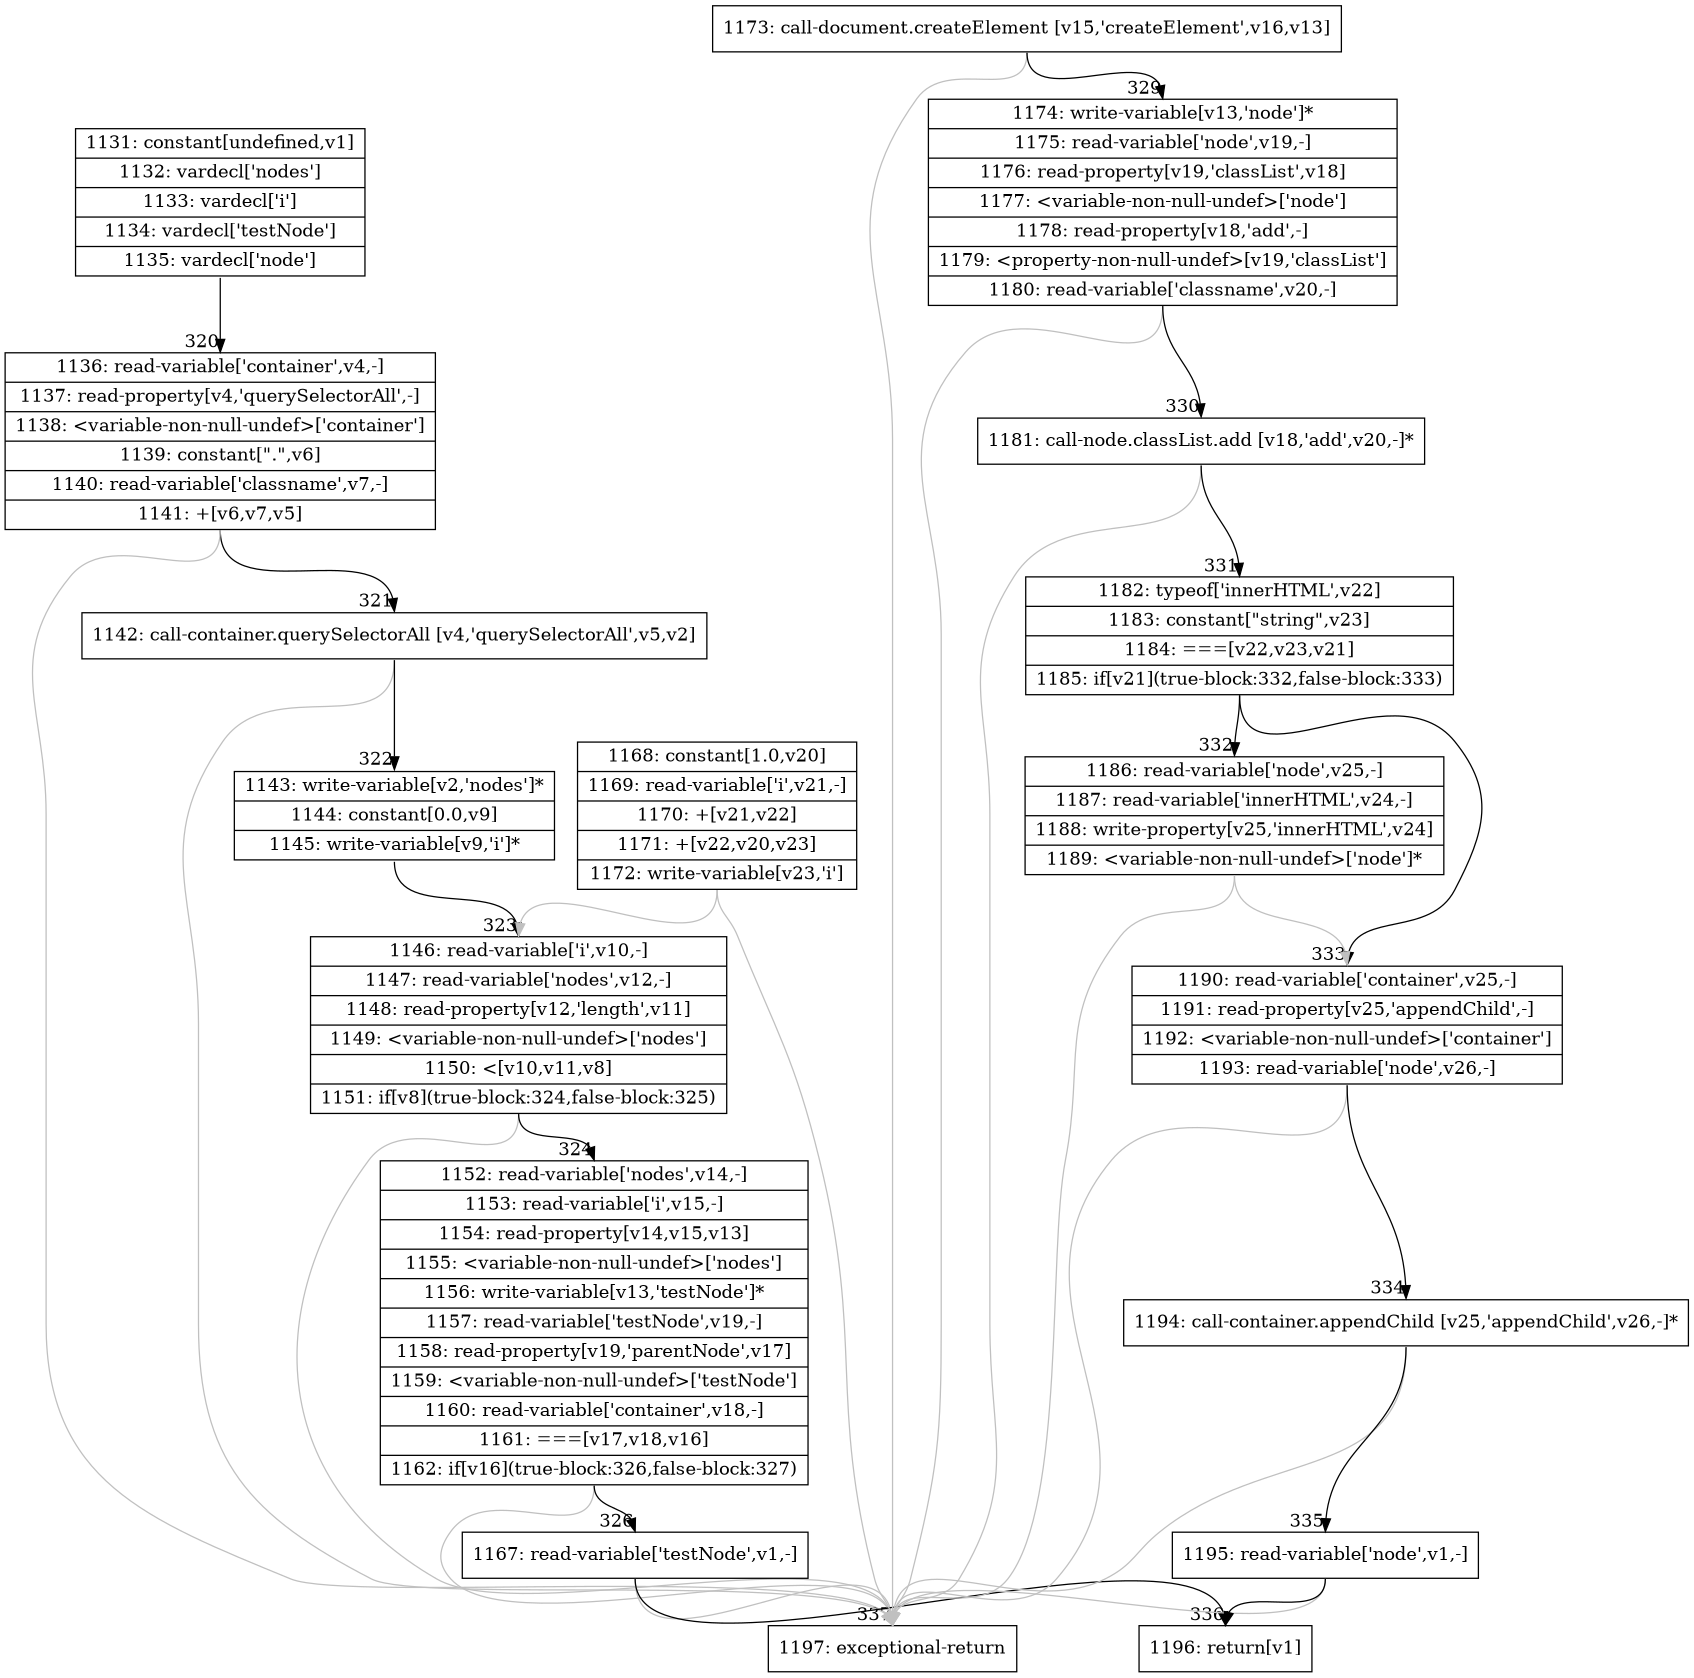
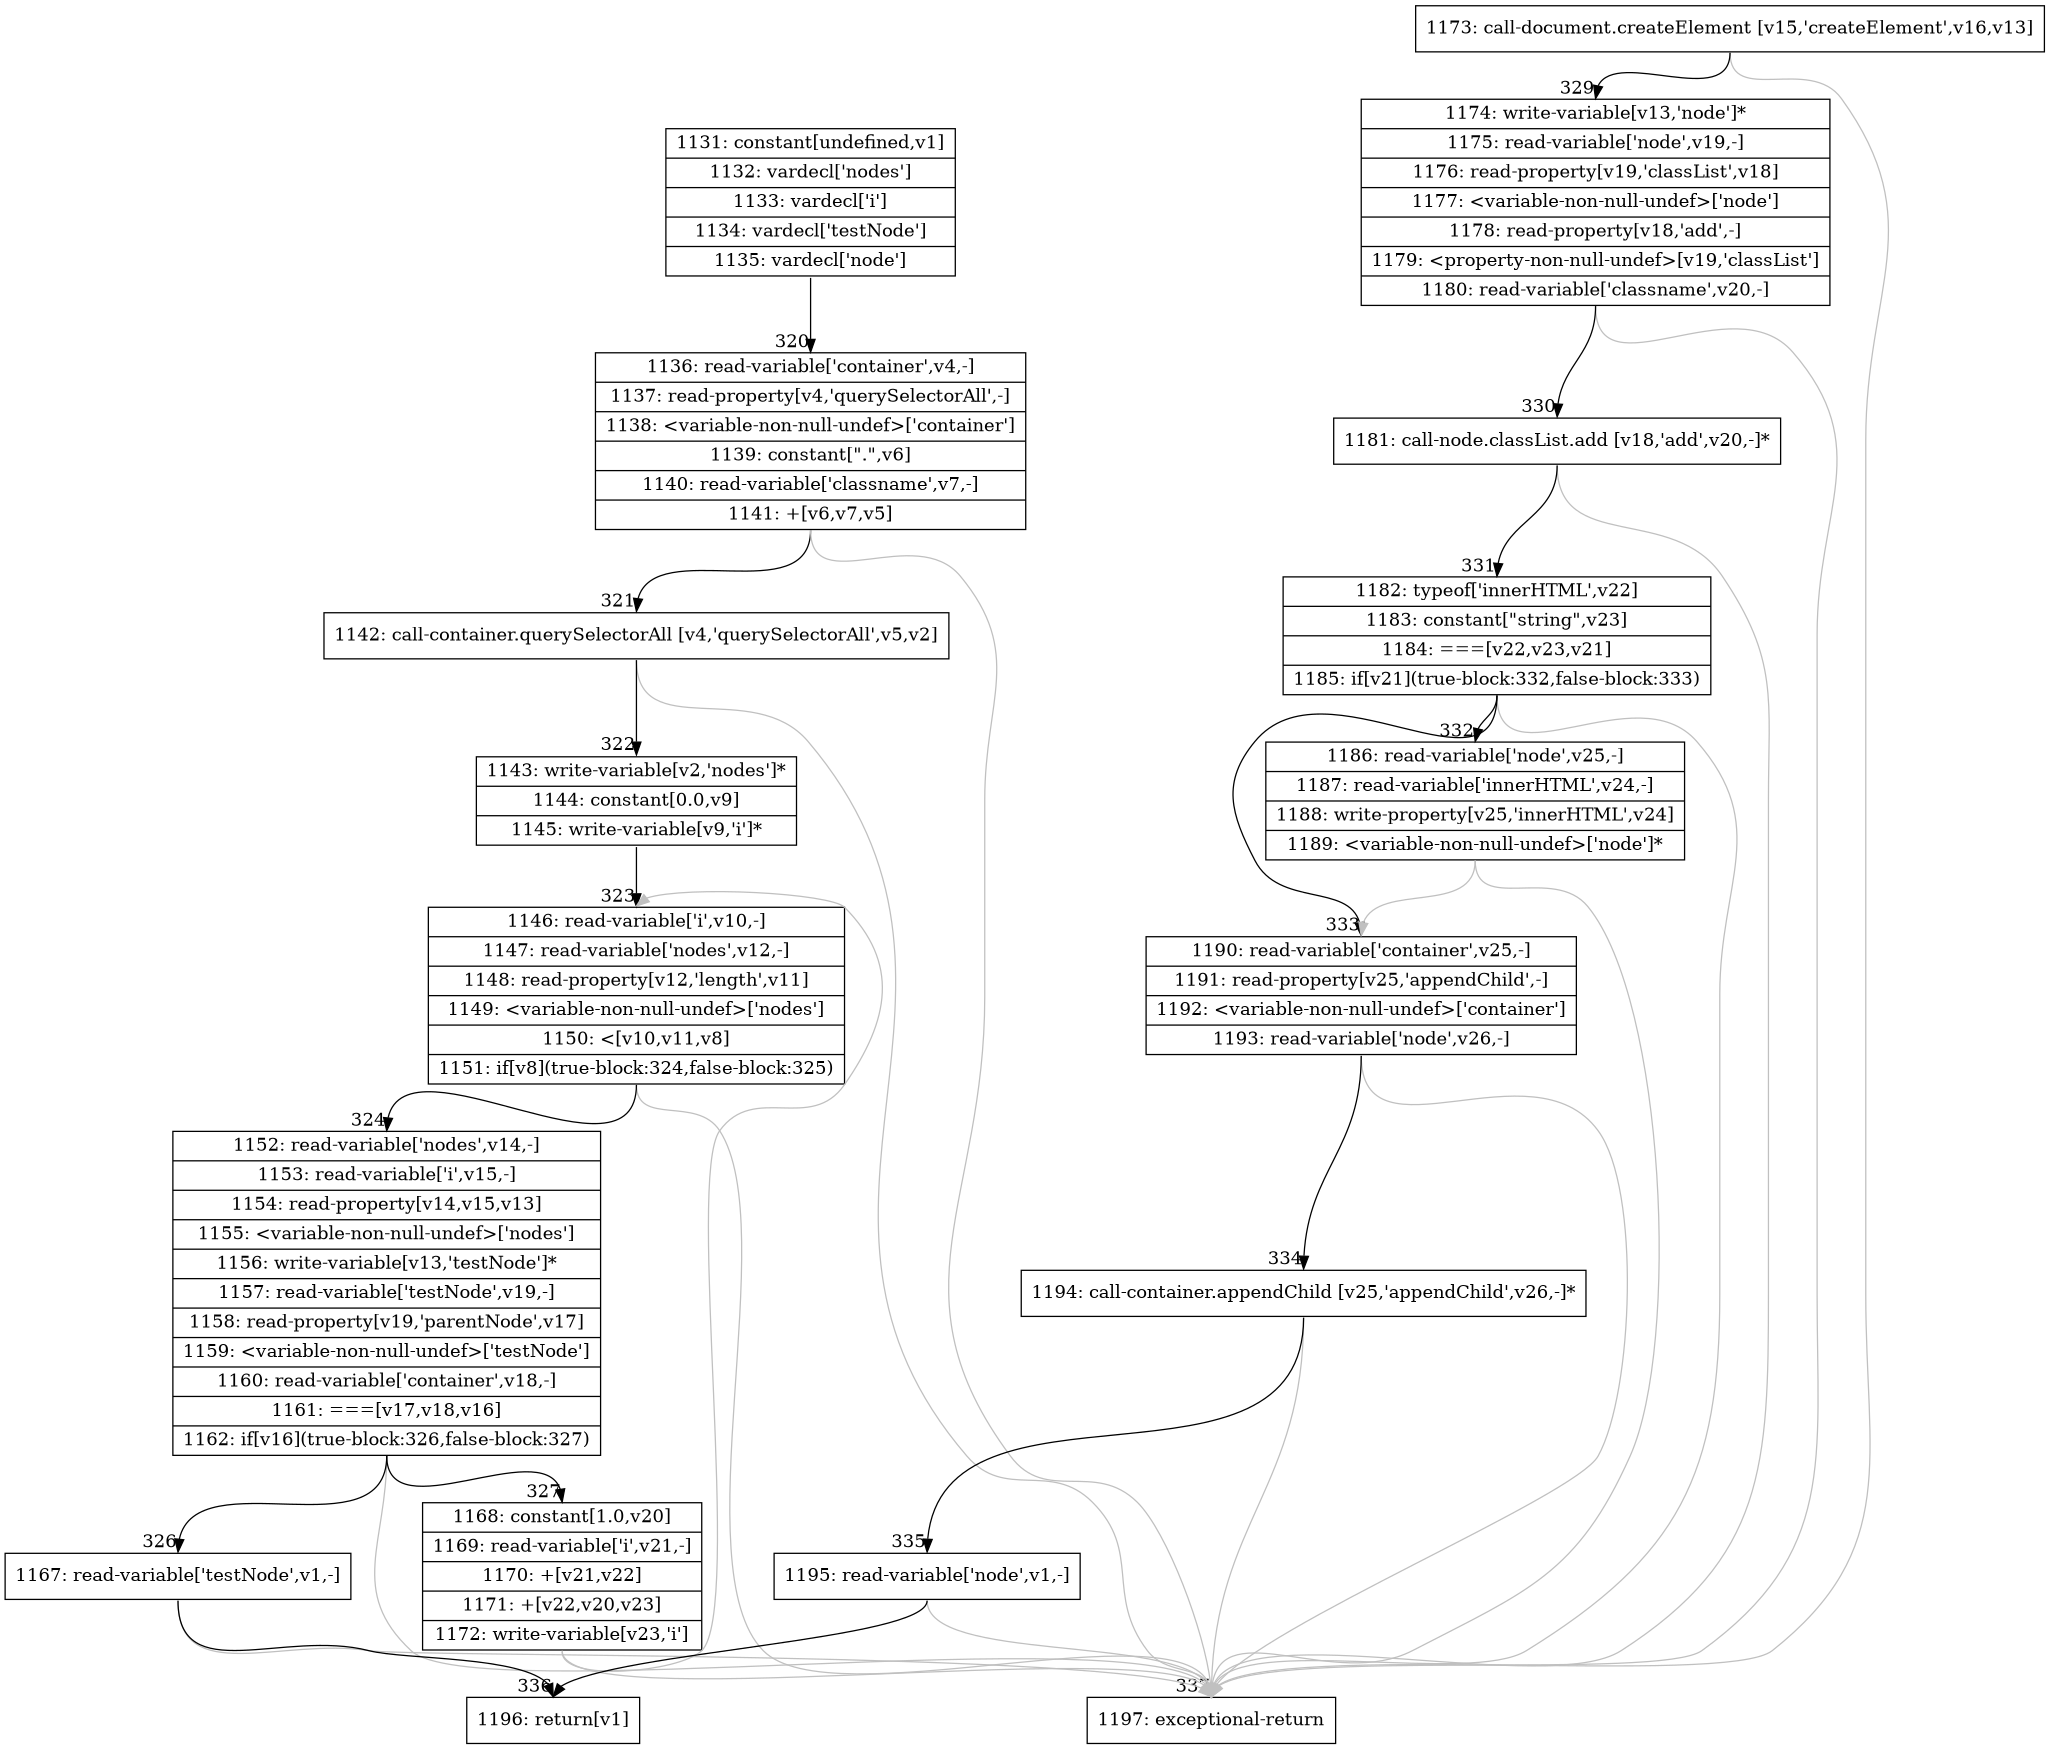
none -> (1720, 1272)
none -> (468, 1480)
